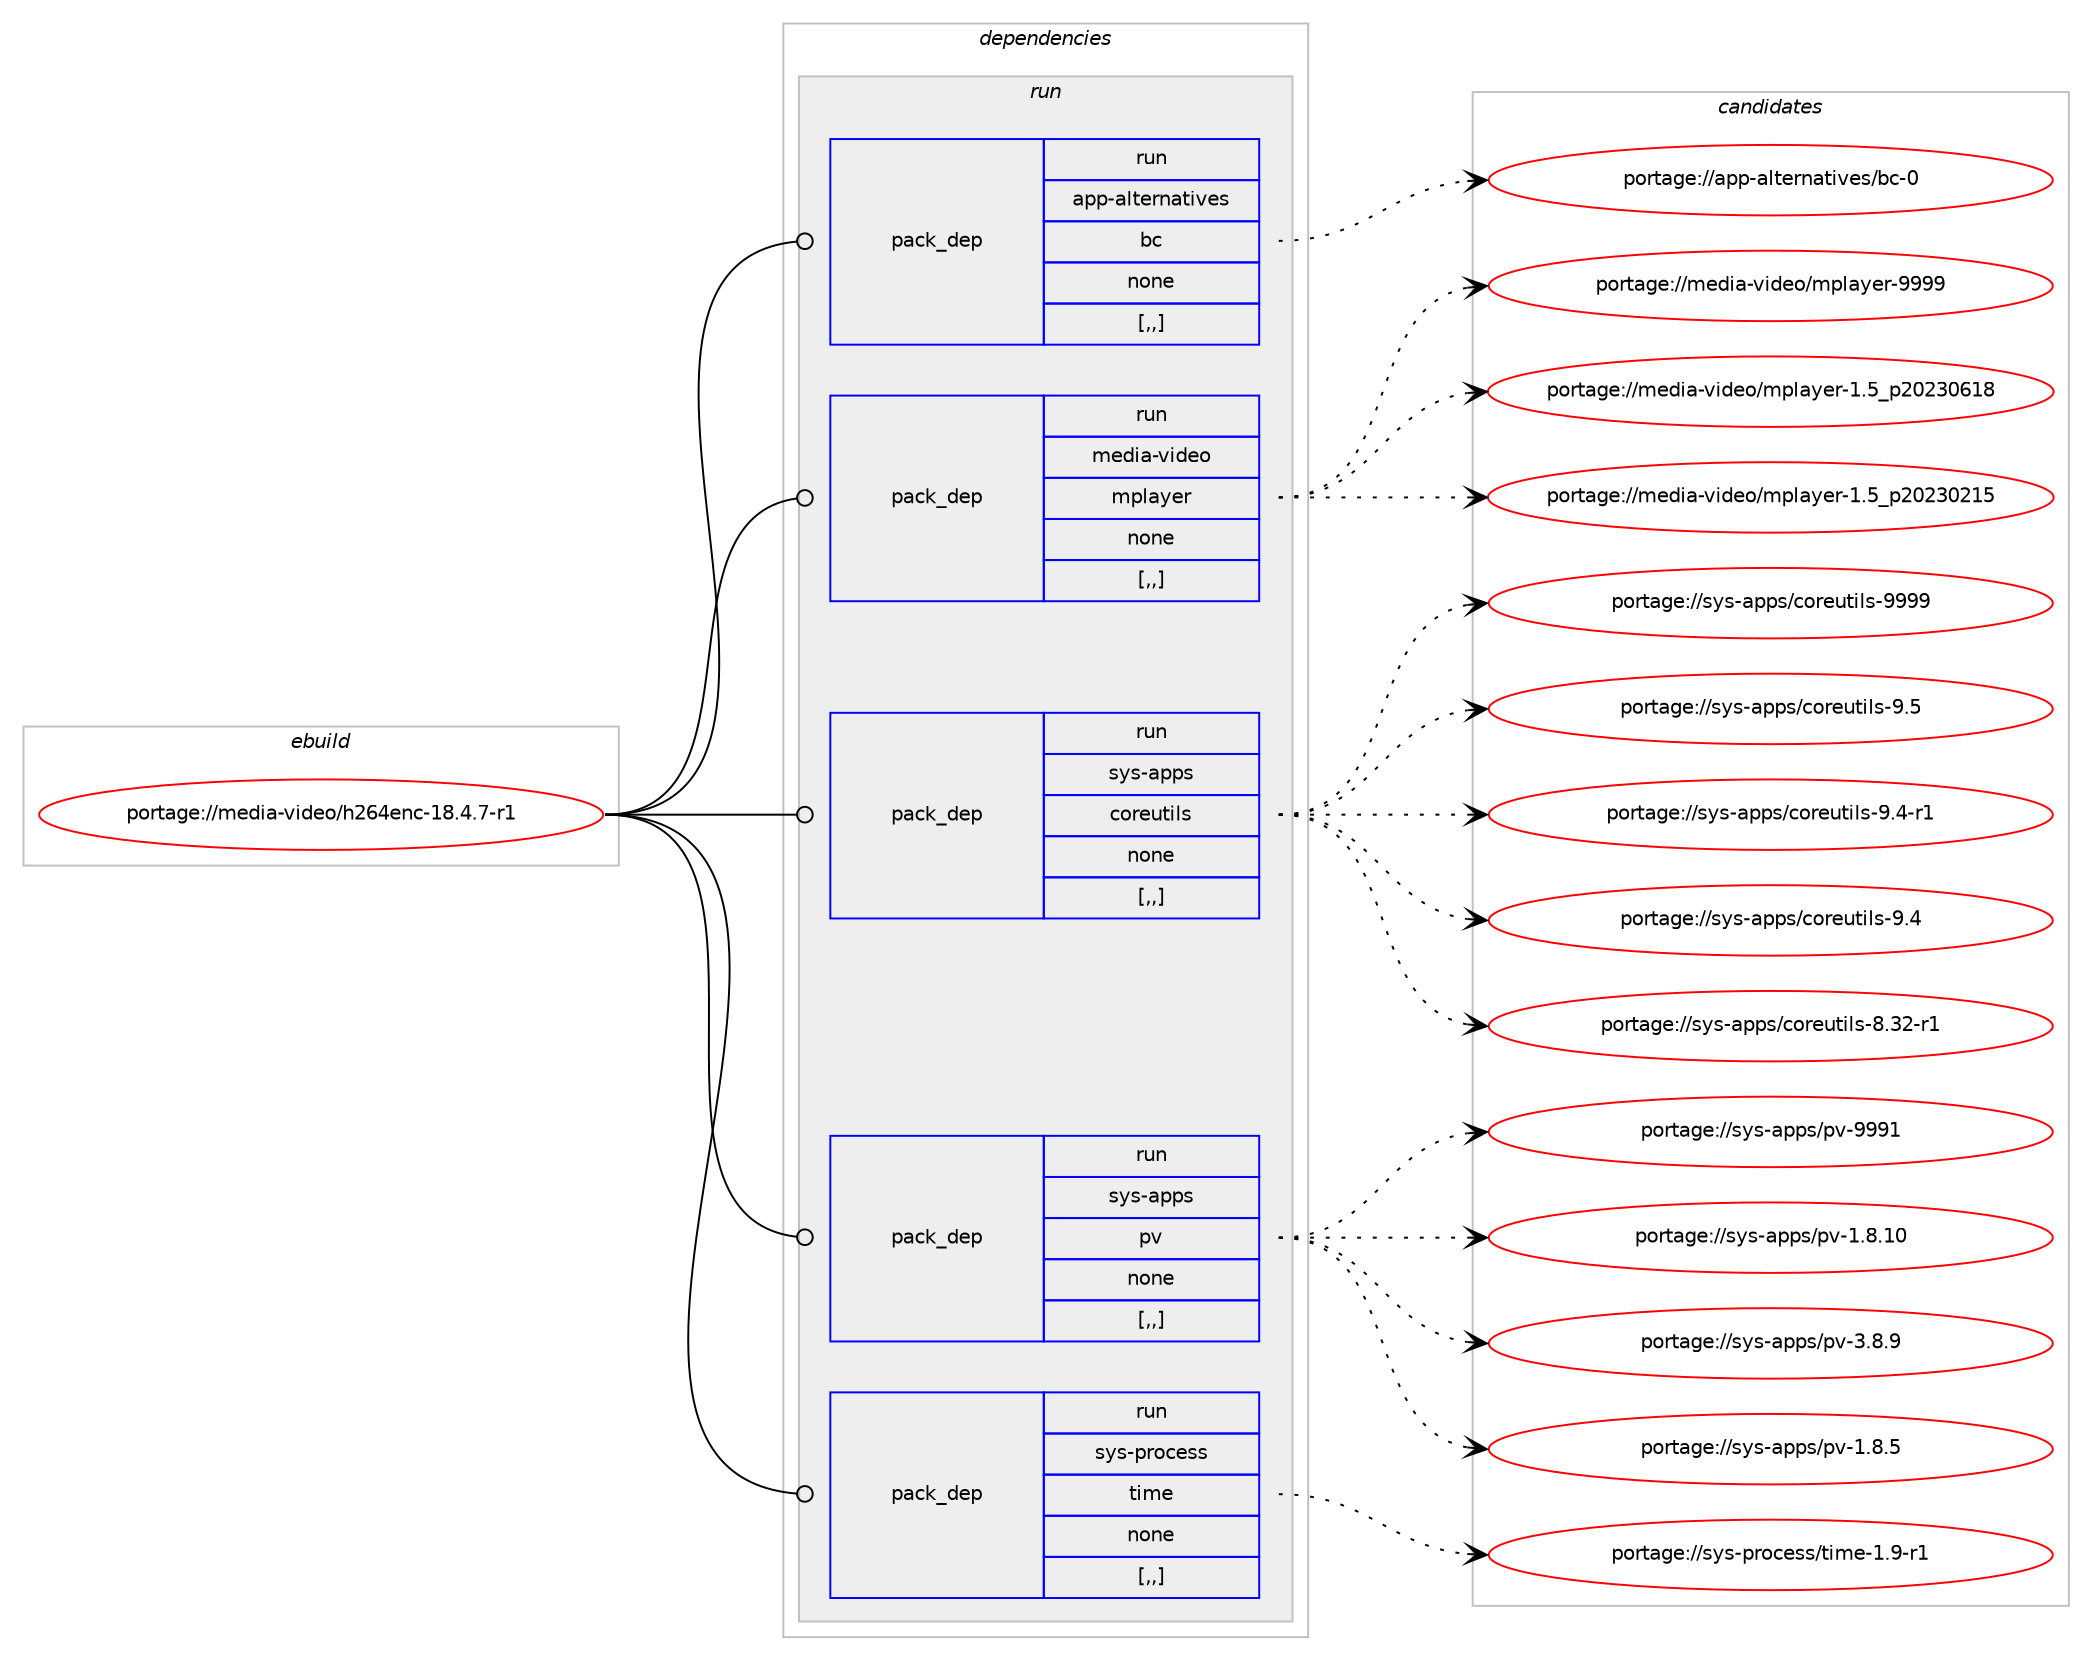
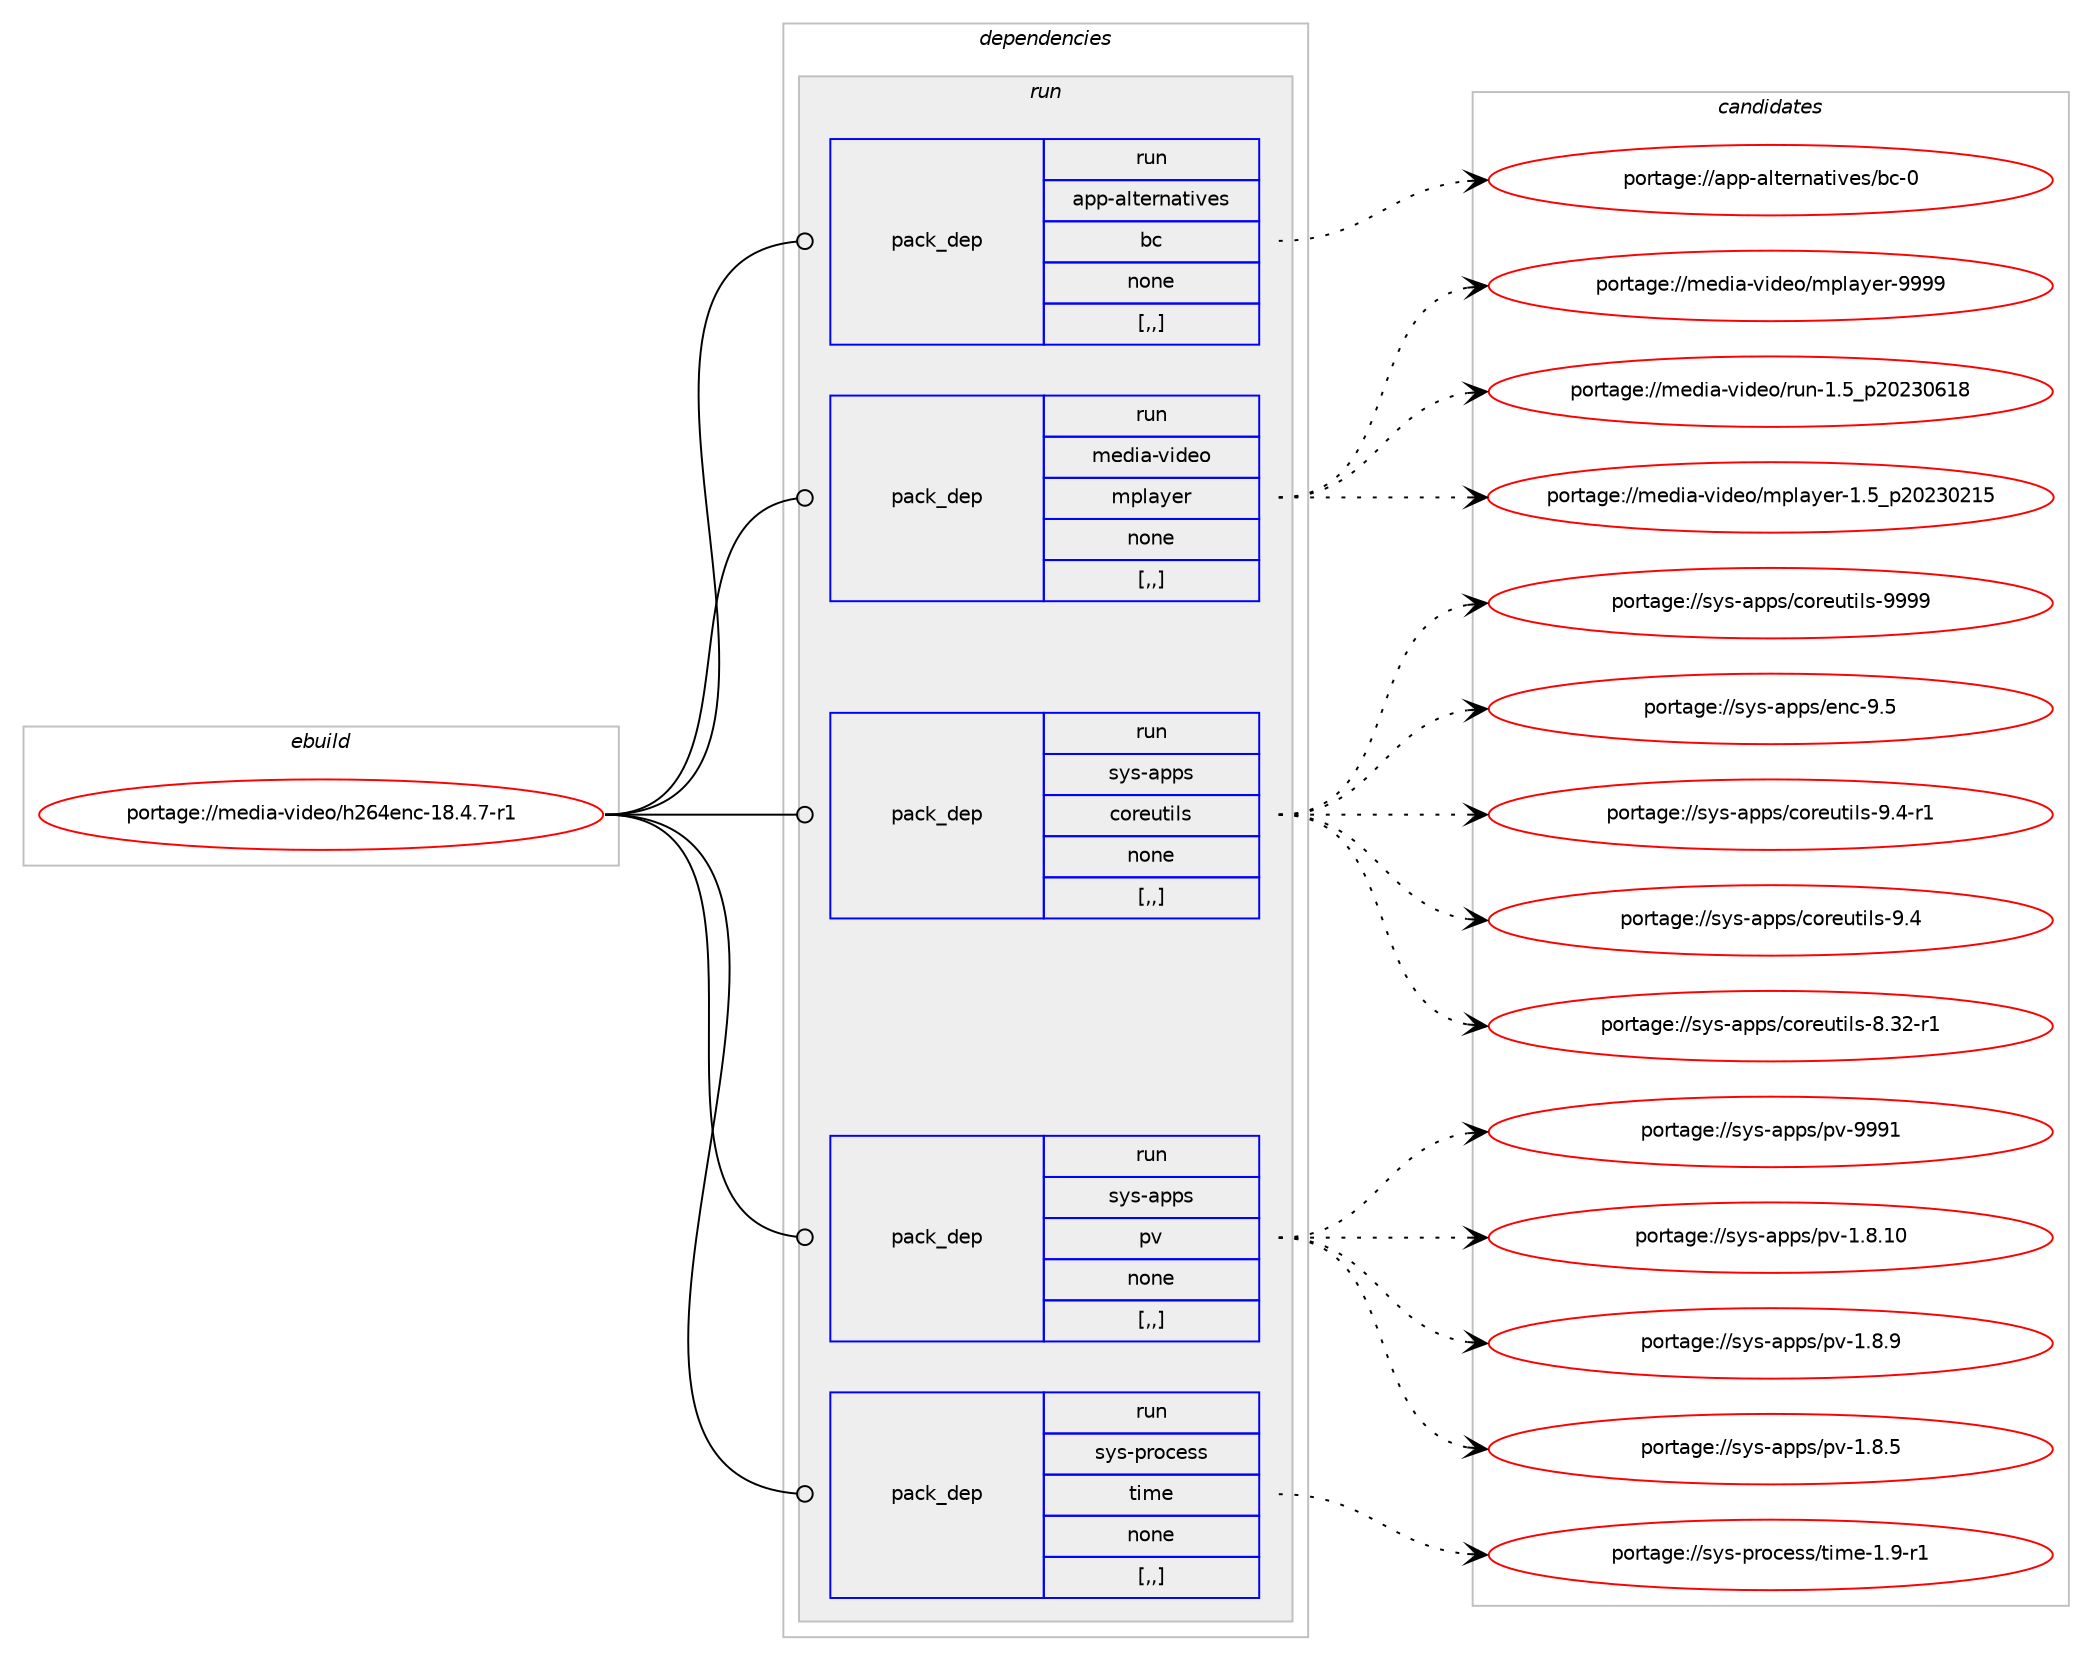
(1771, 392) -> (1771, 392)
(1771, 709) -> (1771, 709)
(1771, 1343) -> (1771, 1343)
